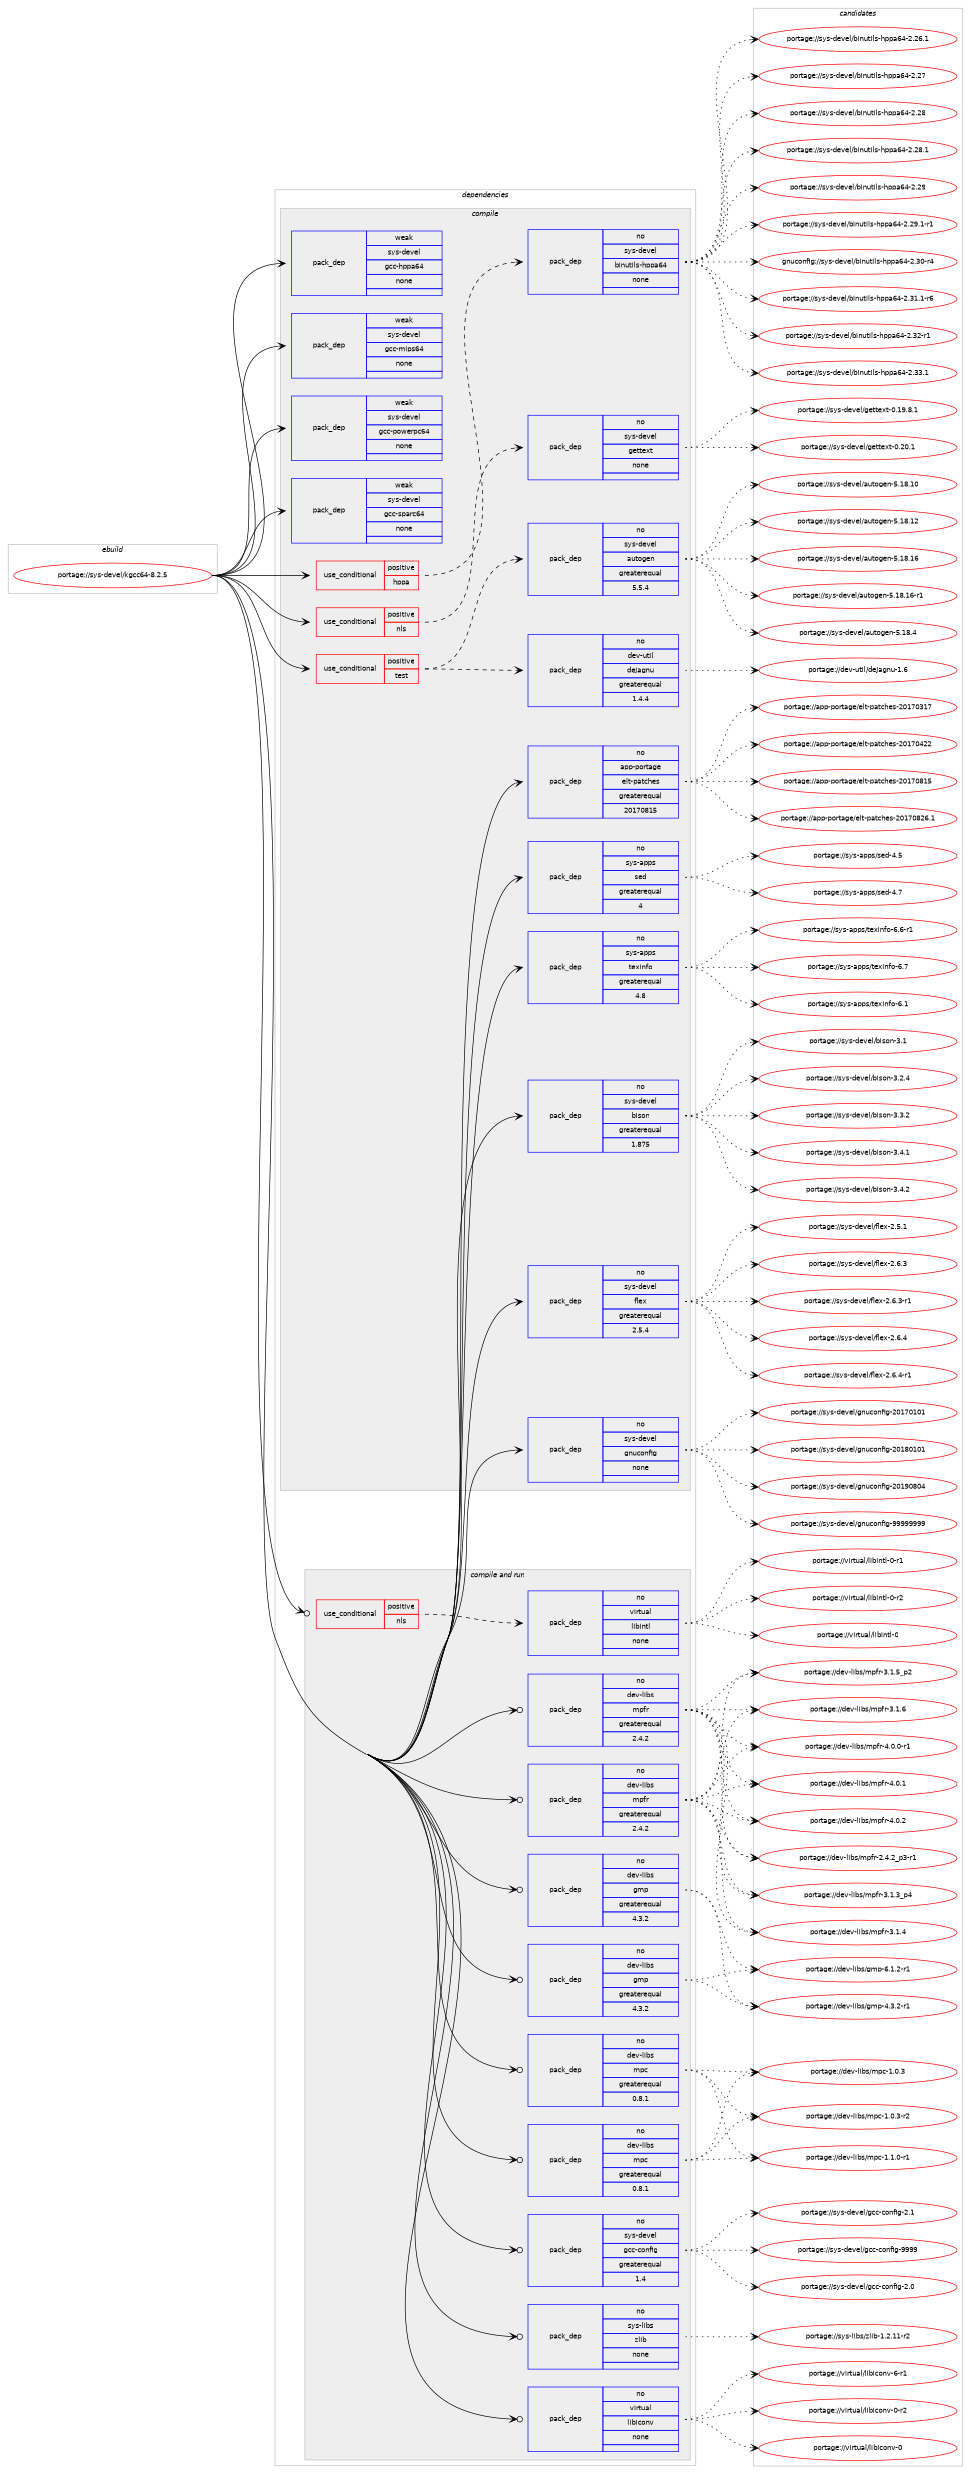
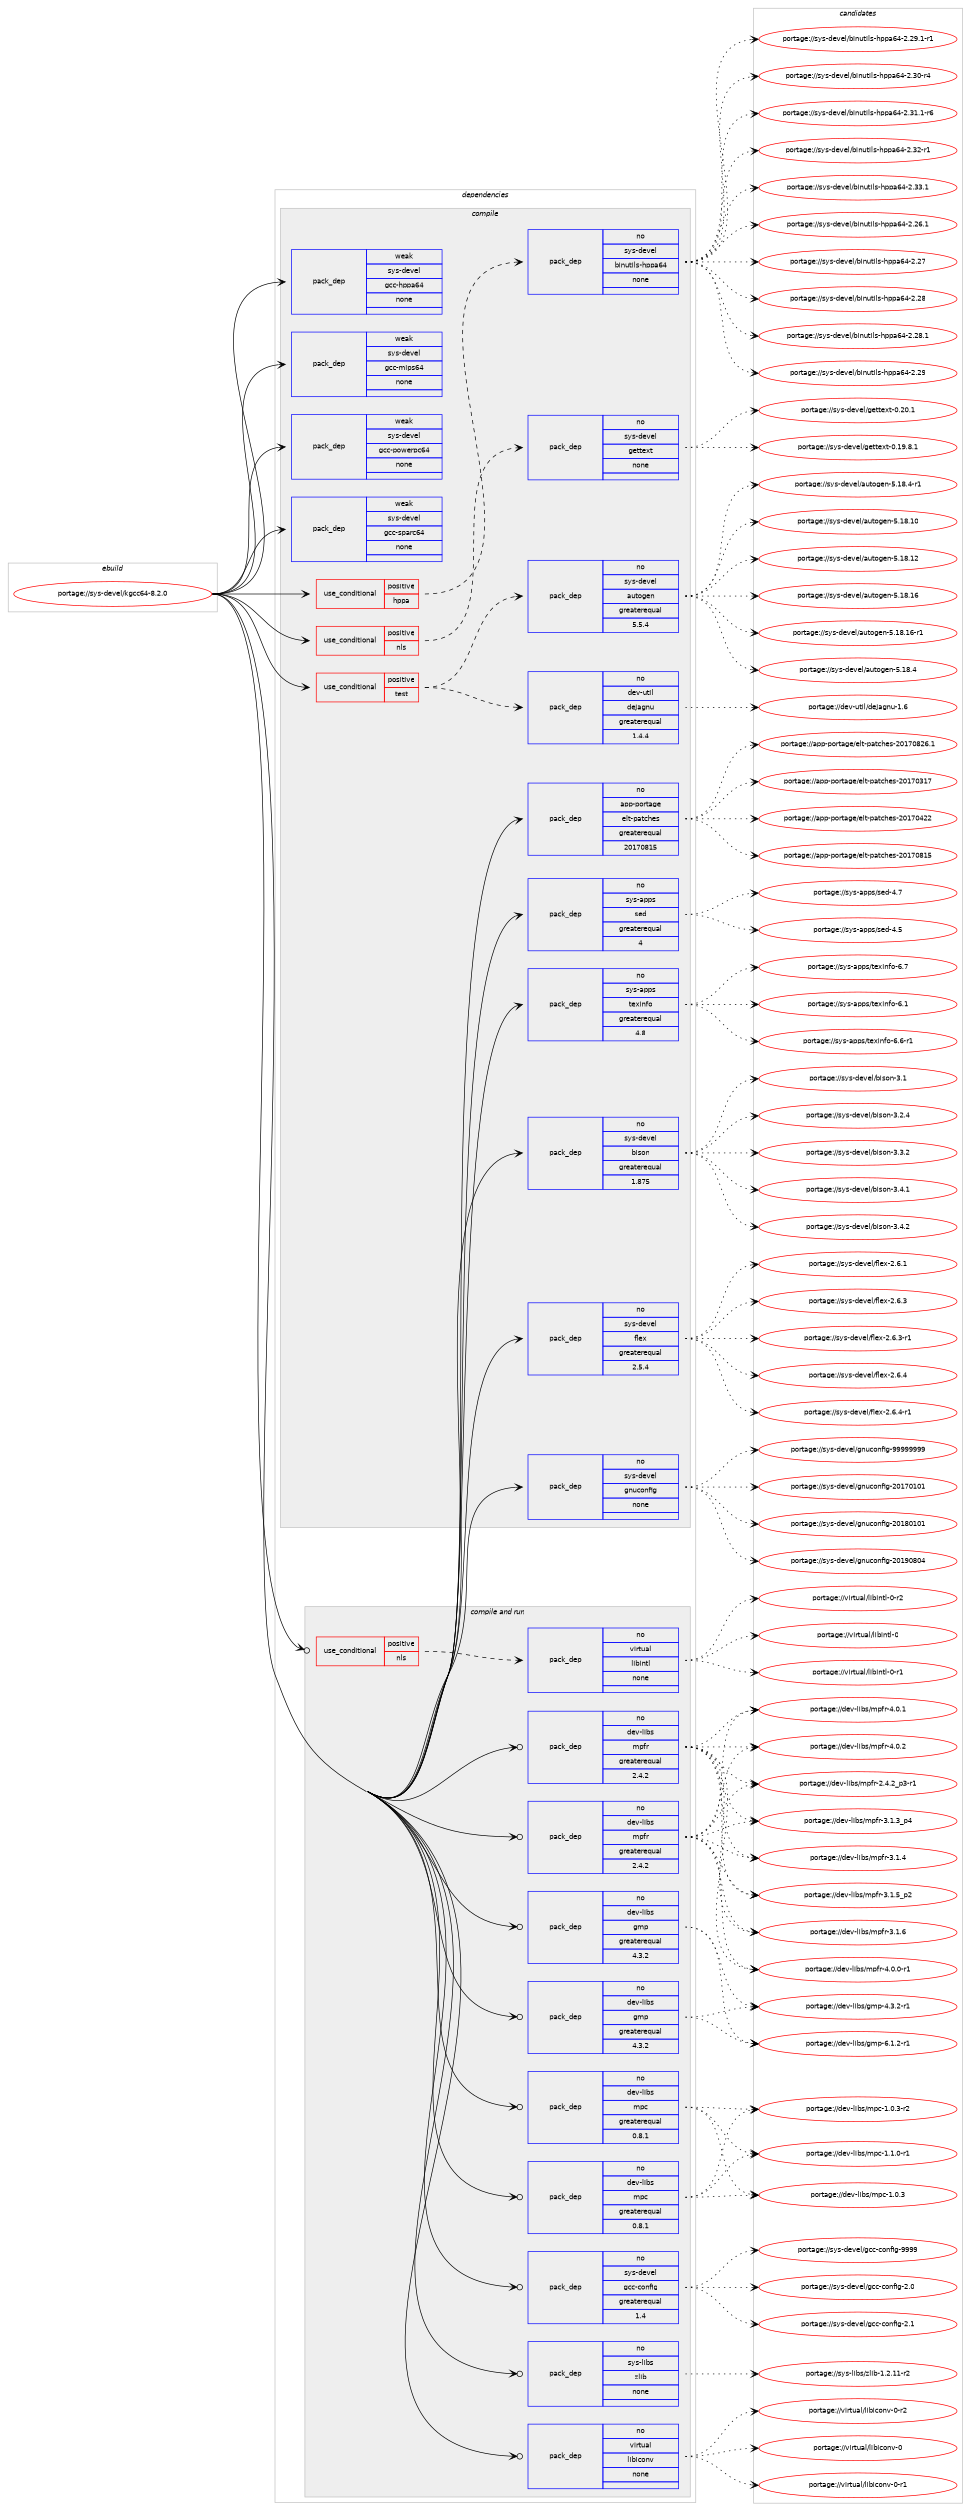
(858, 262) -> (858, 76)
none -> (858, 485)
(113, 575) -> (113, 594)
(858, 1227) -> (858, 1264)
(858, 2374) -> (858, 2485)
